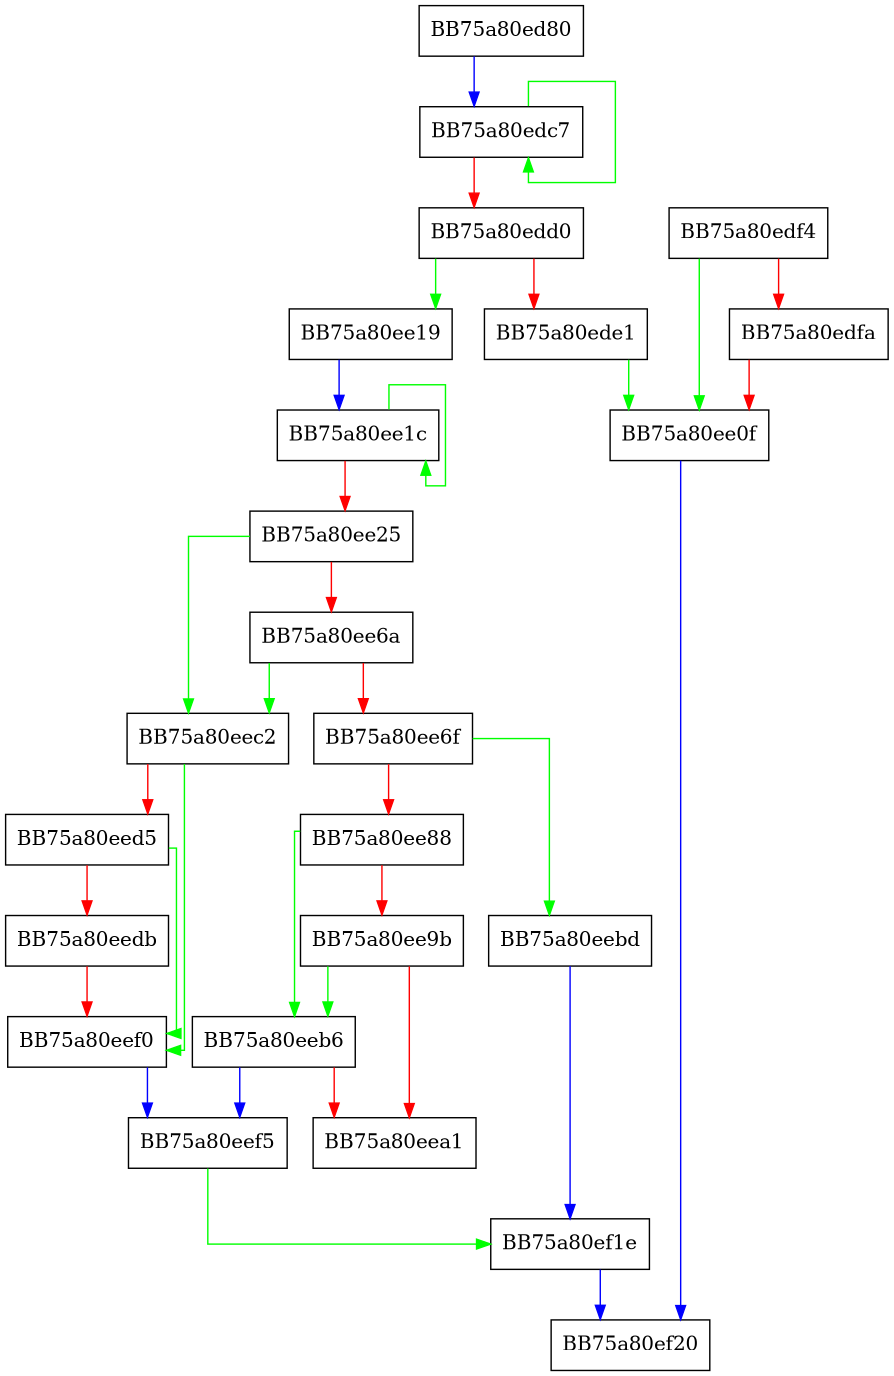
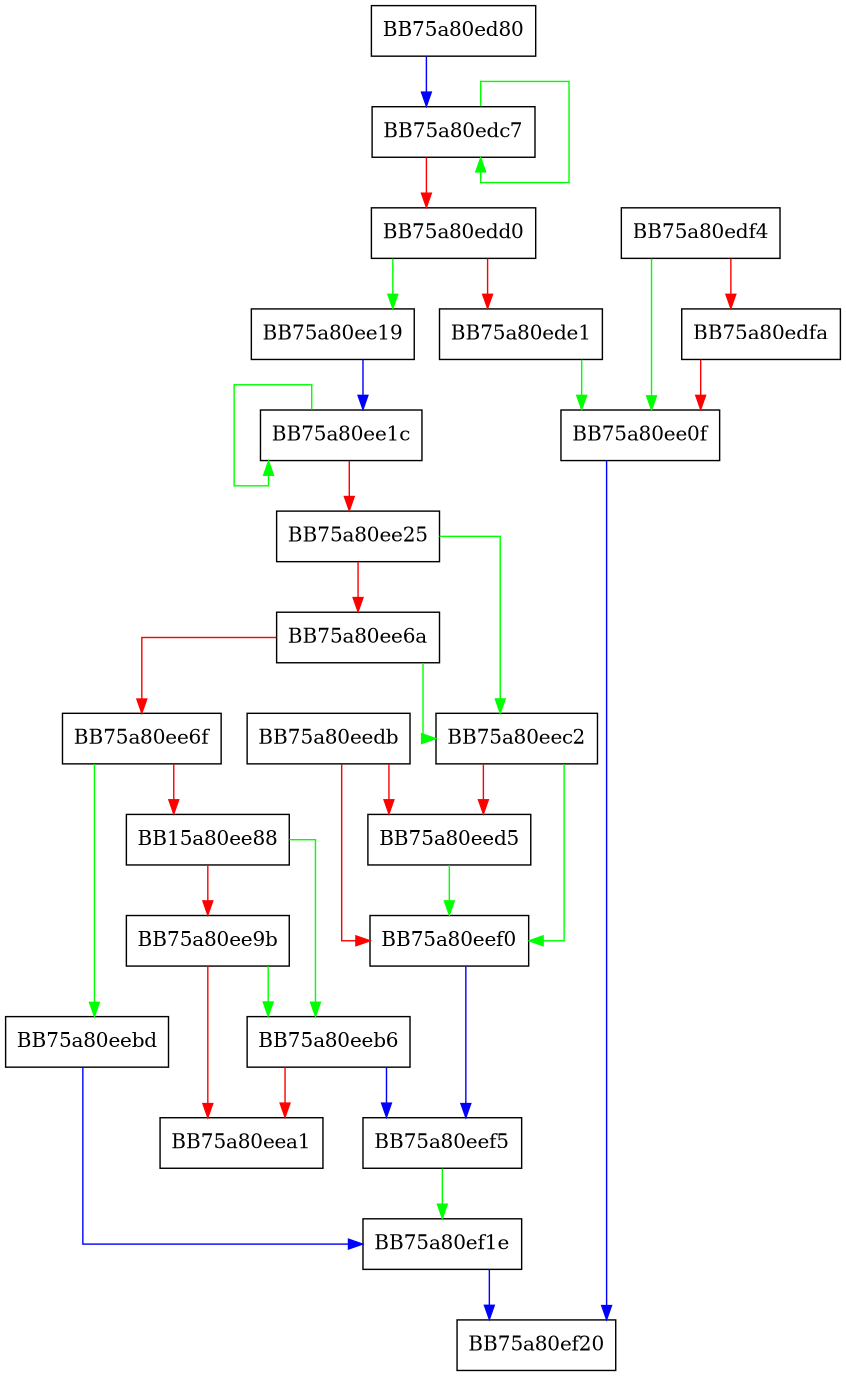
(382, 840) -> (208, 840)
(87, 883) -> (389, 782)
